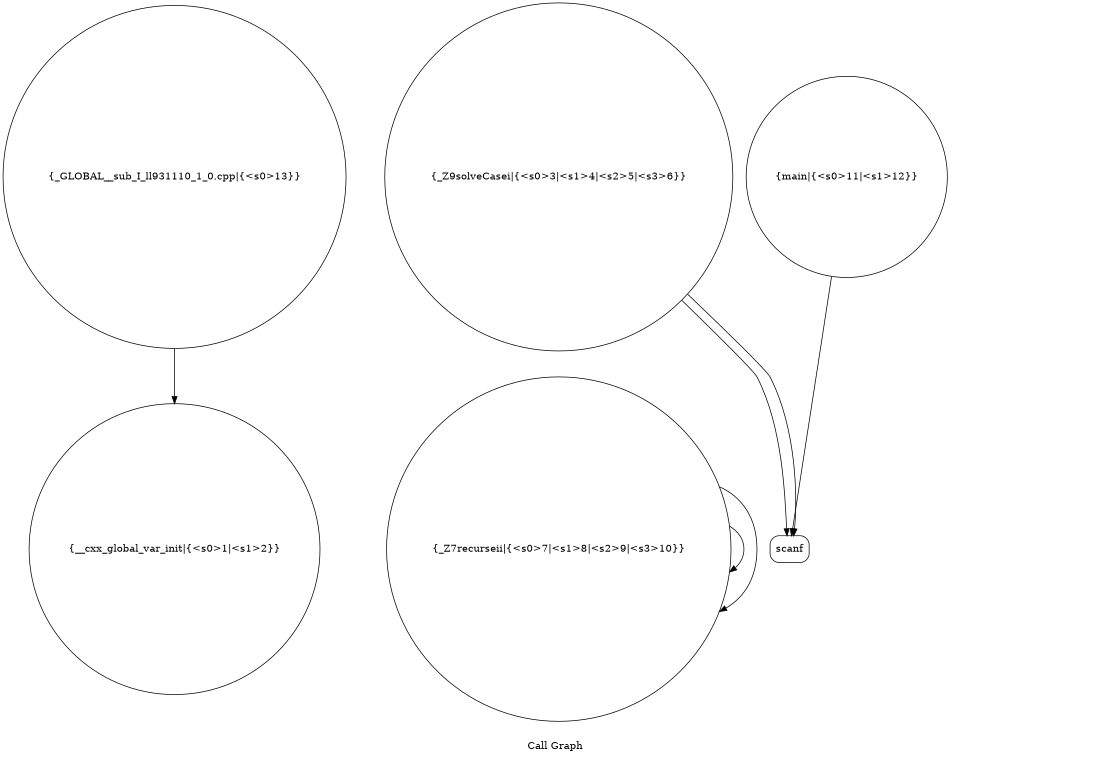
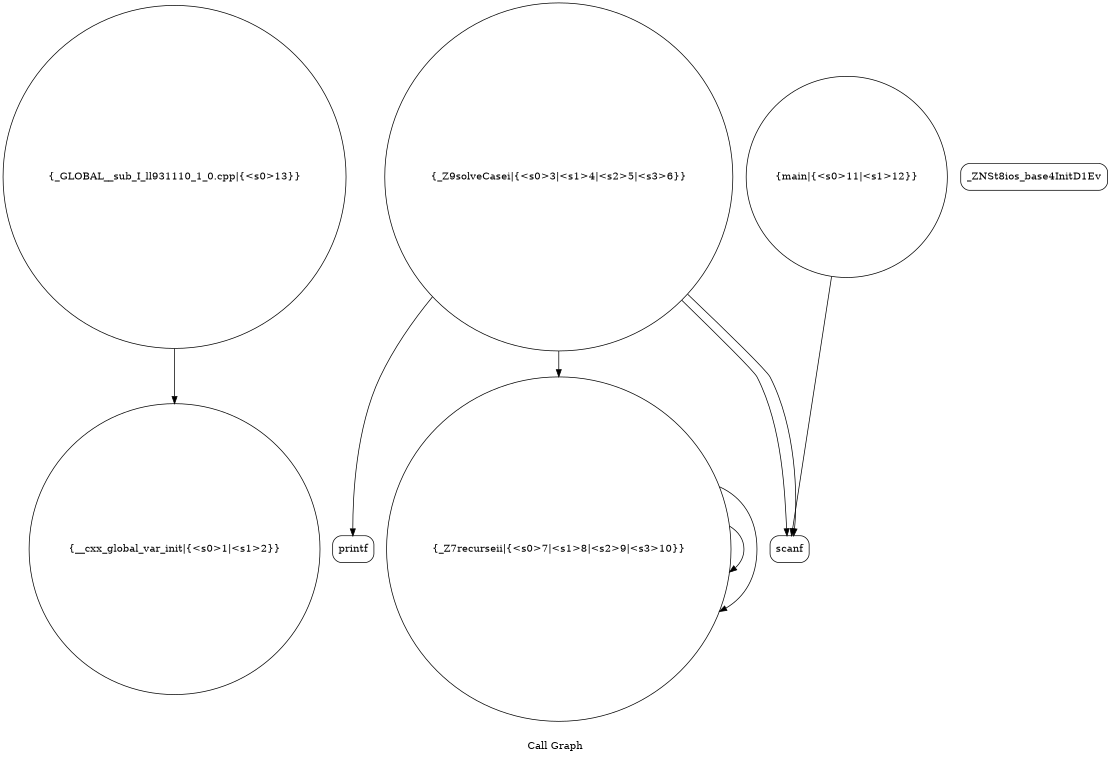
none -> (1034, 177)
none -> (559, 360)
none -> (353, 549)
